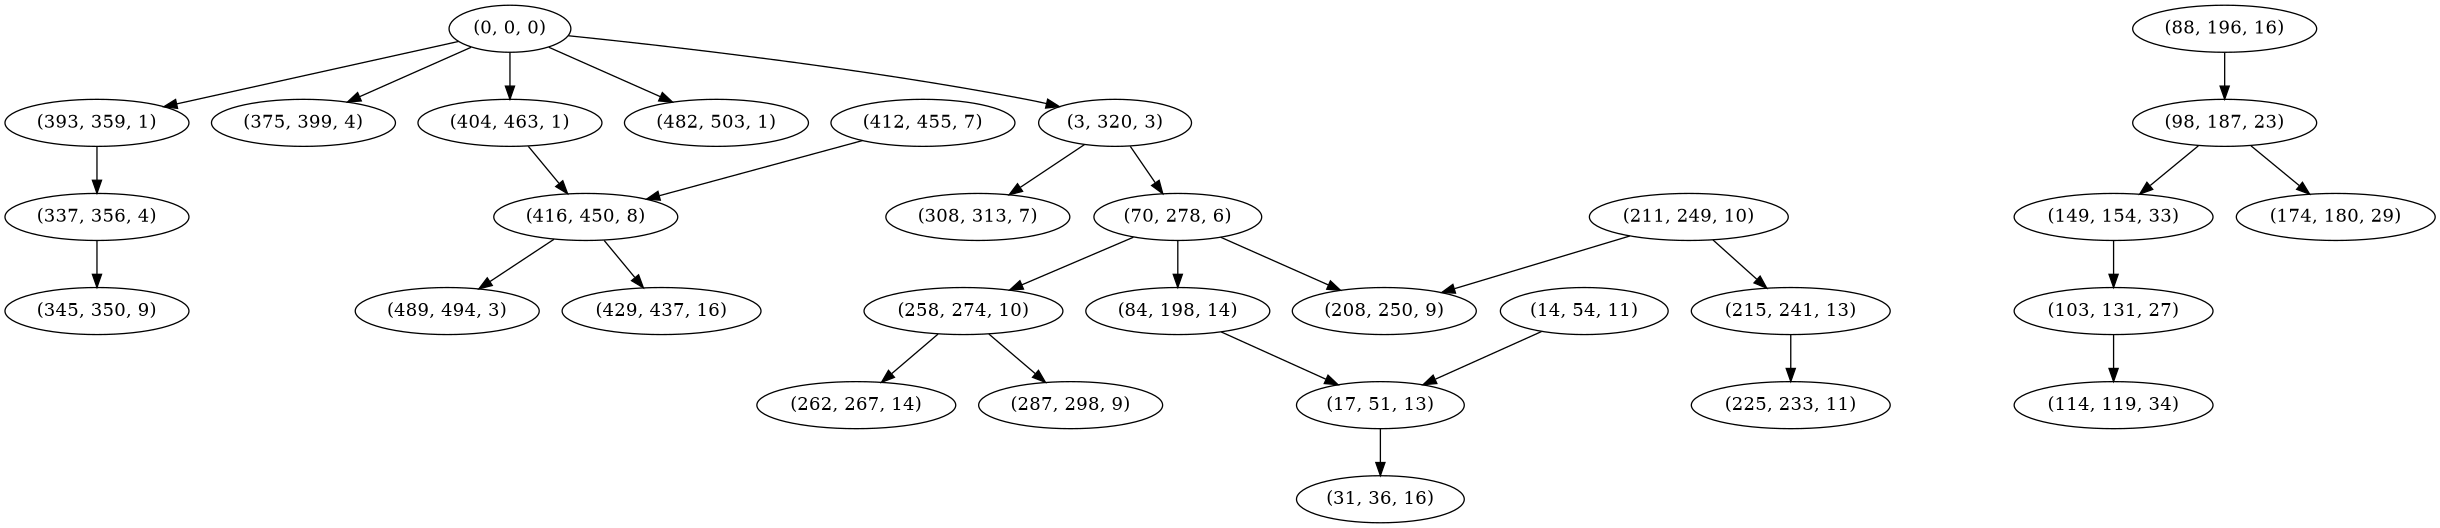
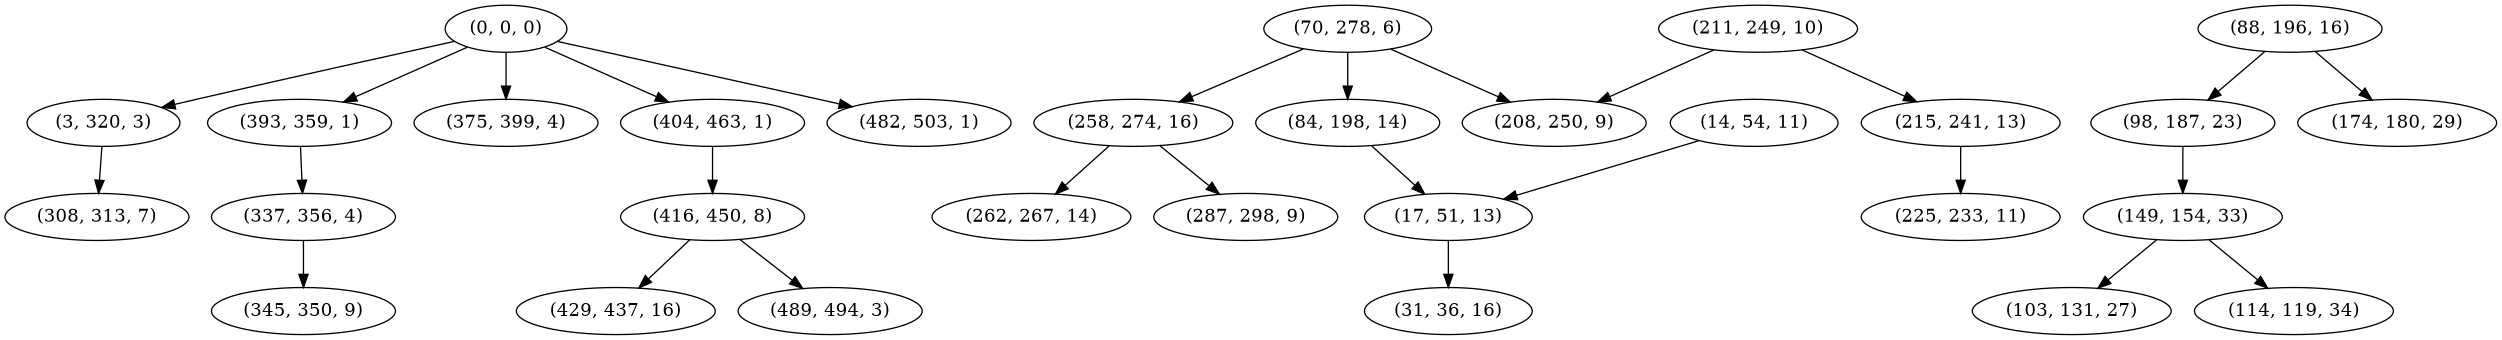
(923, 123) -> none
(1143, 164) -> none
(2275, 166) -> (2339, 72)
(963, 311) -> (1133, 123)
(2114, 352) -> (2233, 260)
